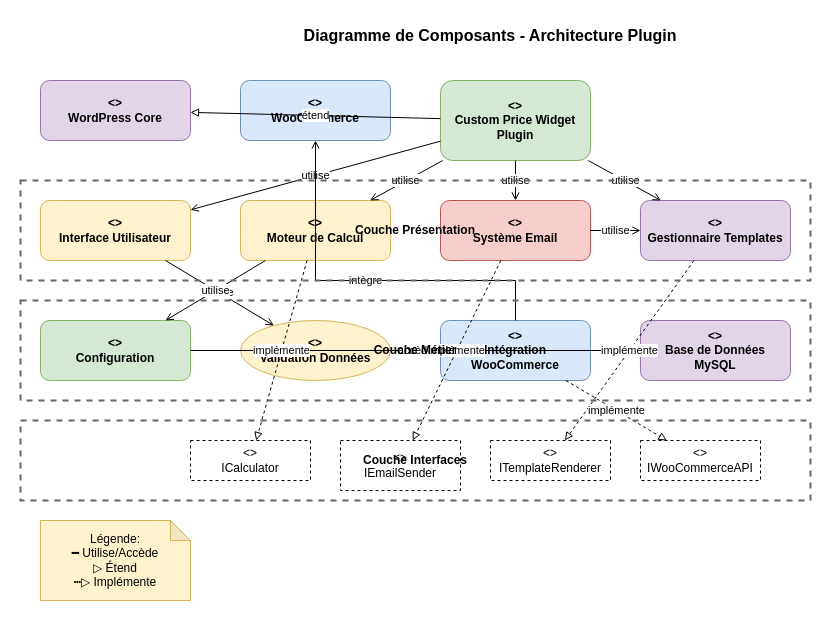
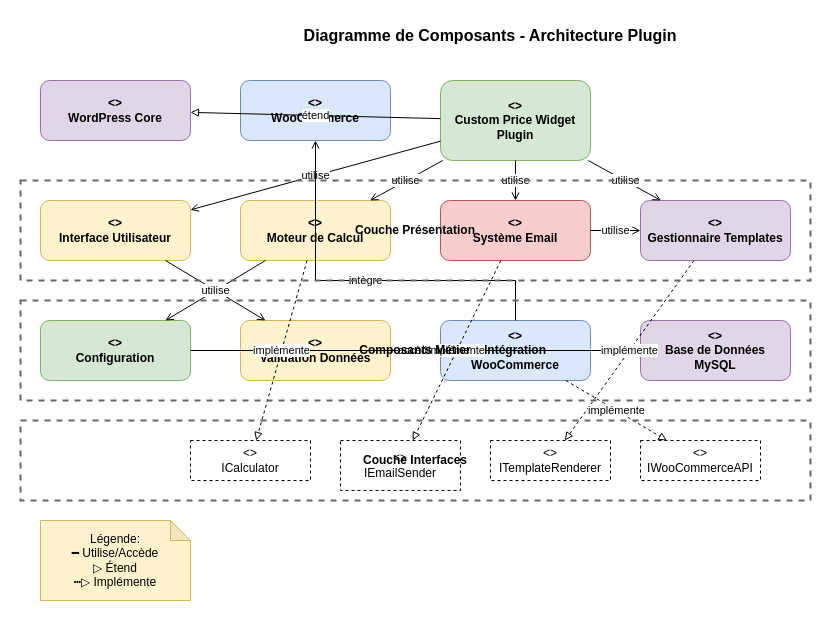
(316, 351) -> (316, 351)
(416, 351) -> (416, 351)
